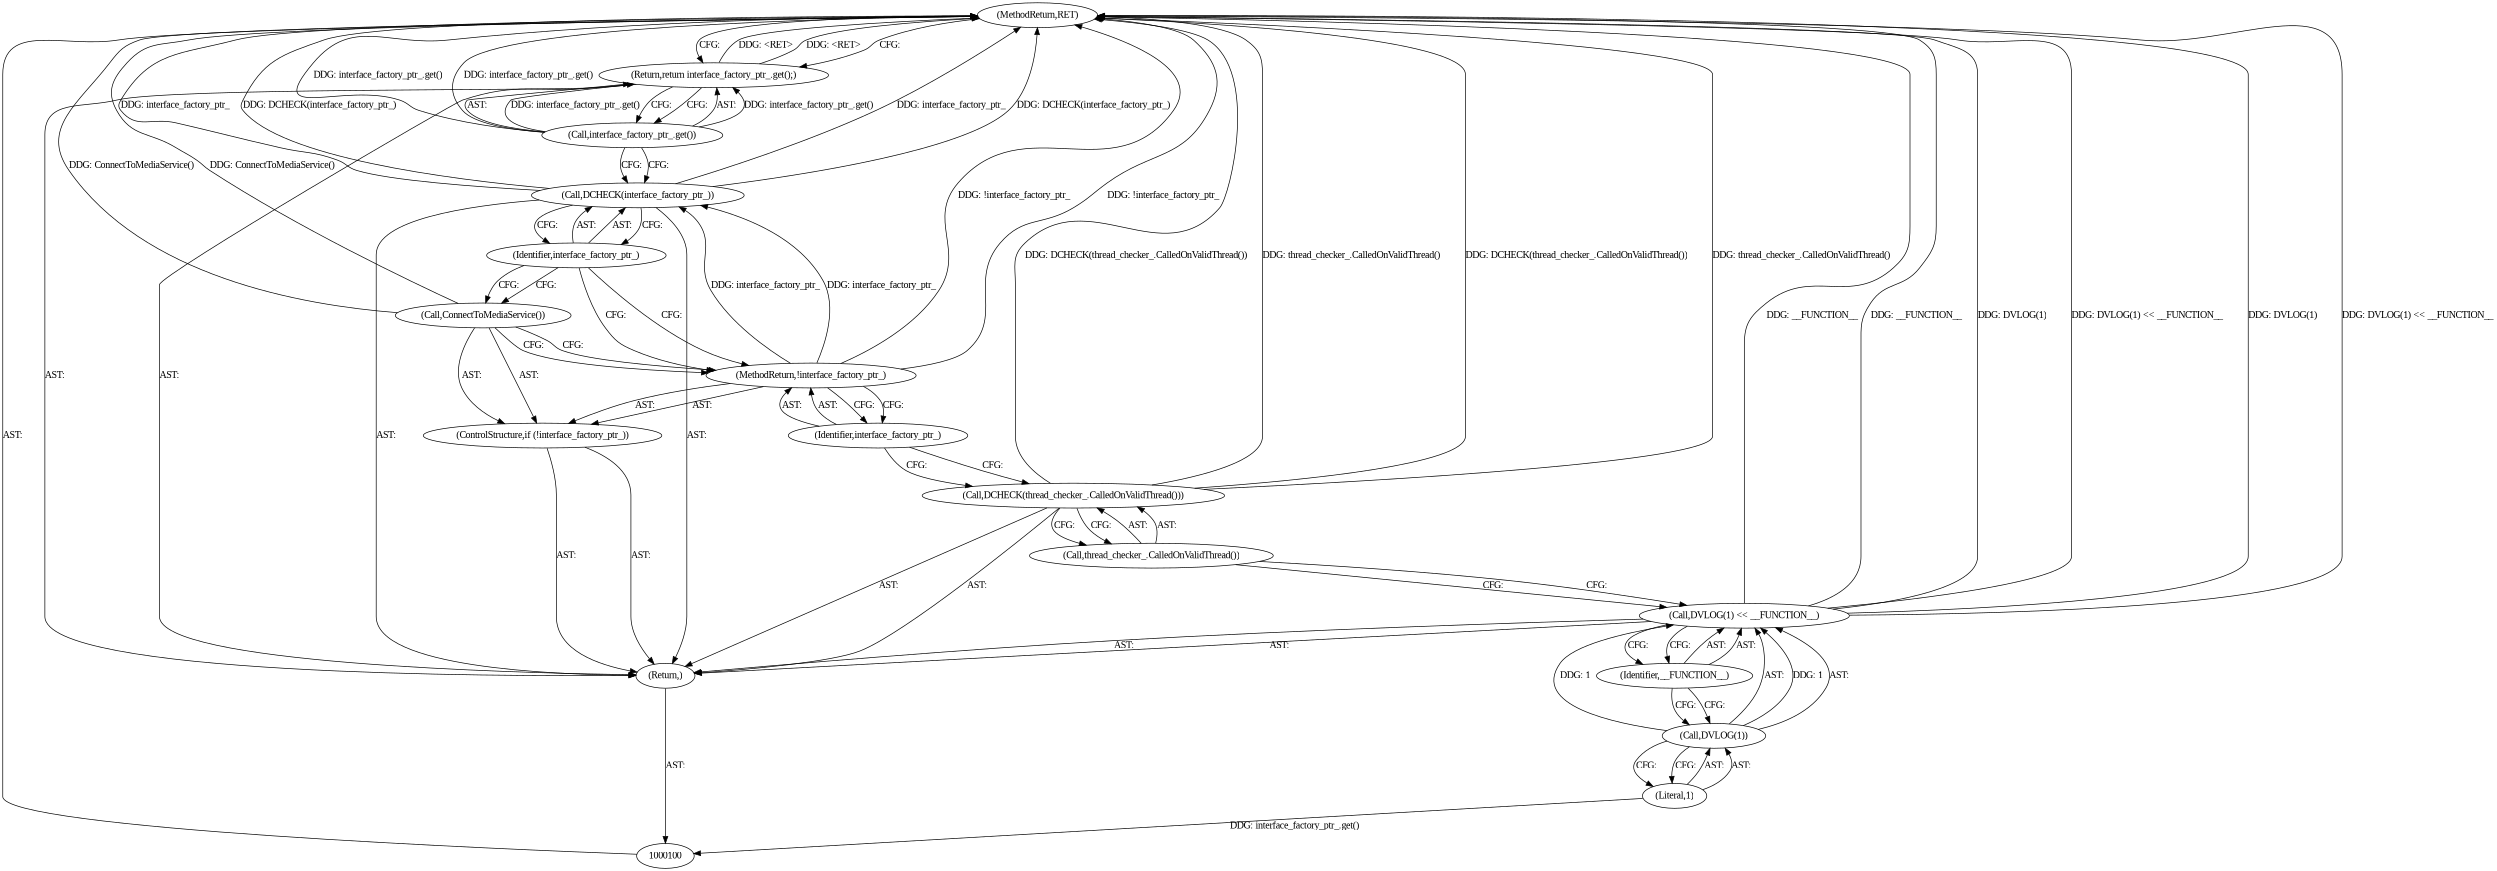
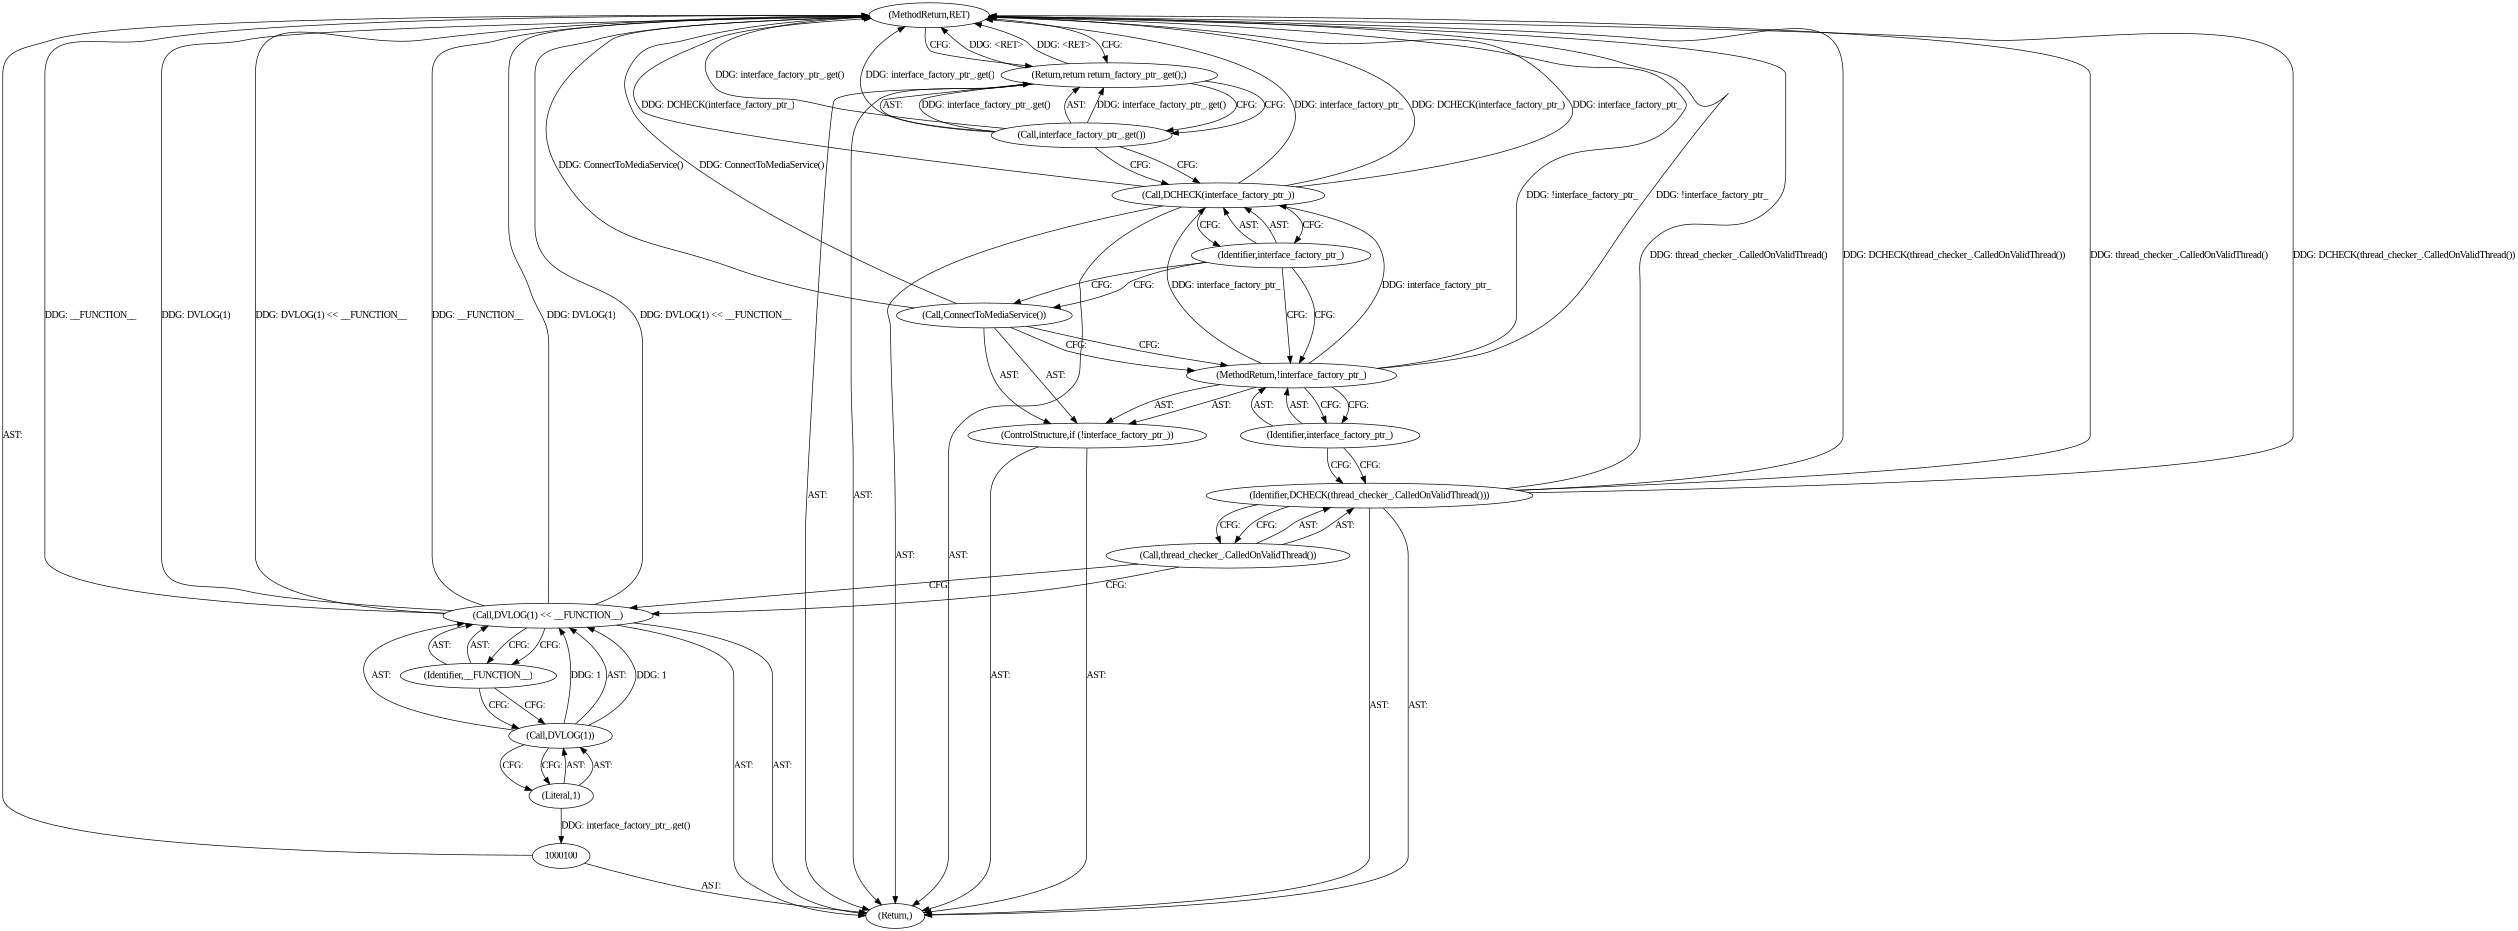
(714, 75) -> (1109, 75)
(1073, 496) -> (1370, 496)
(665, 762) -> (721, 895)
